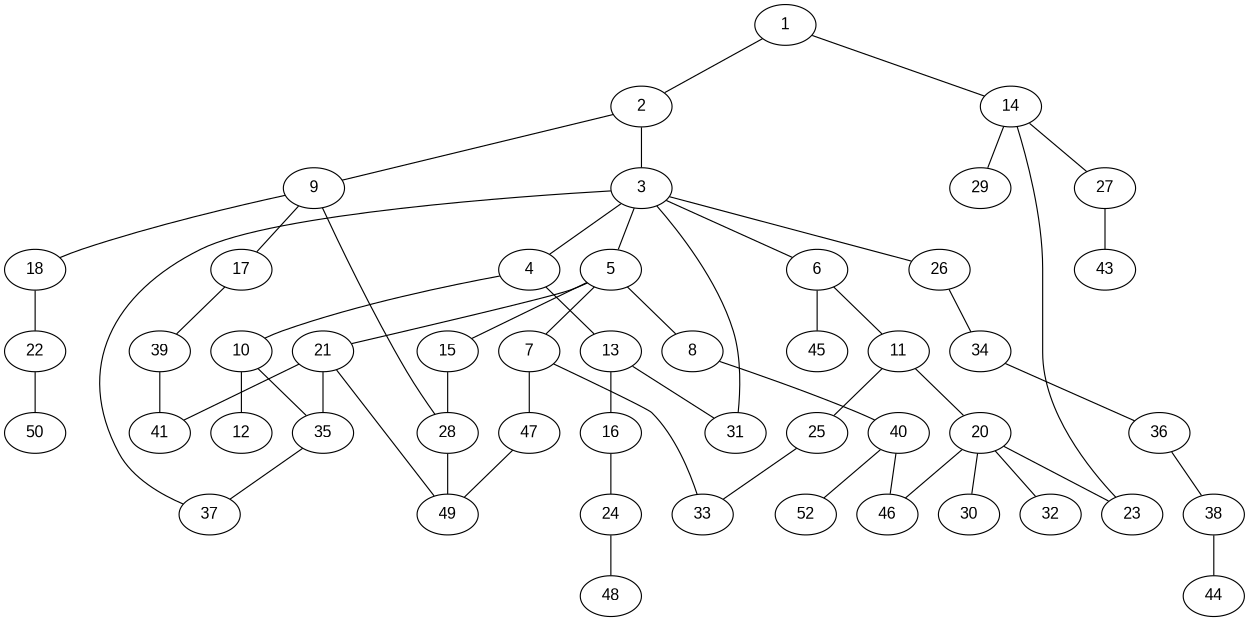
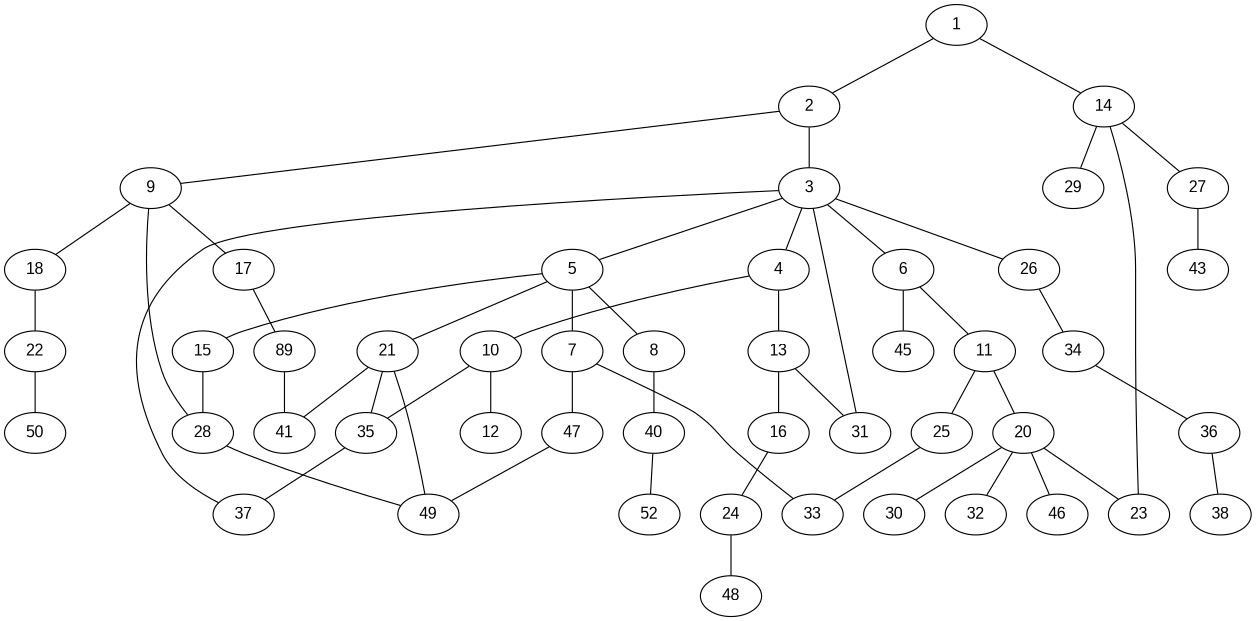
(160, 351) -> (284, 351)
(893, 474) -> none
(1214, 596) -> none
